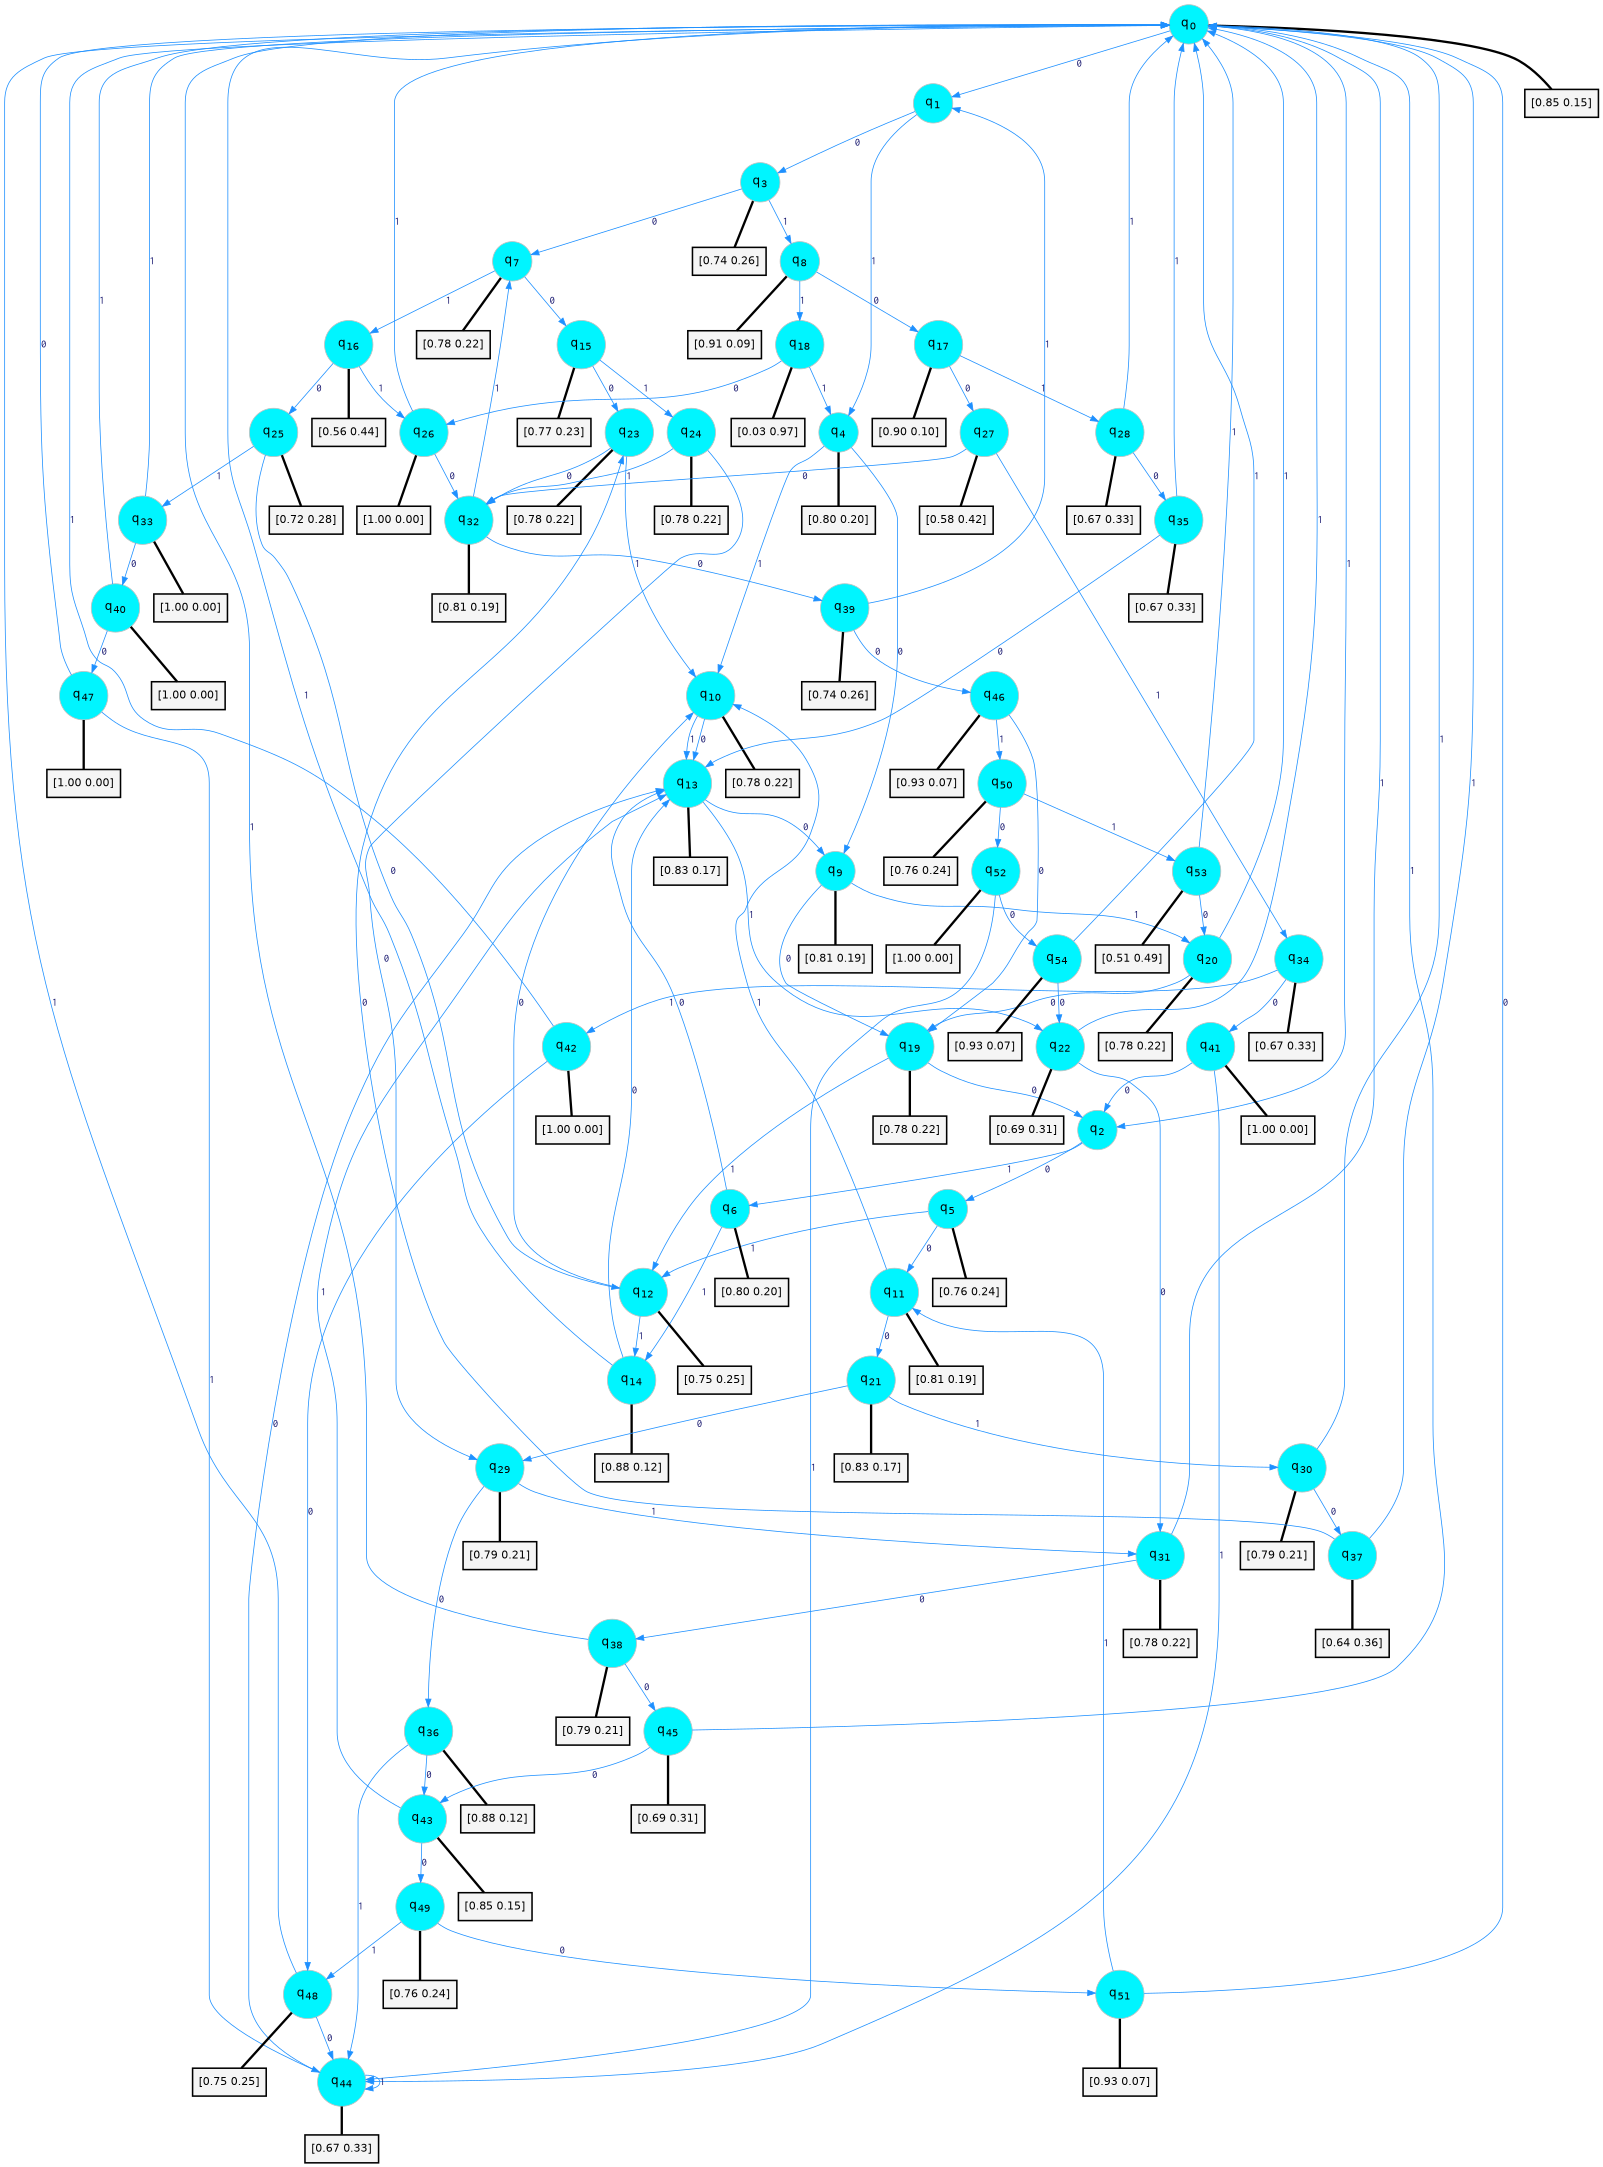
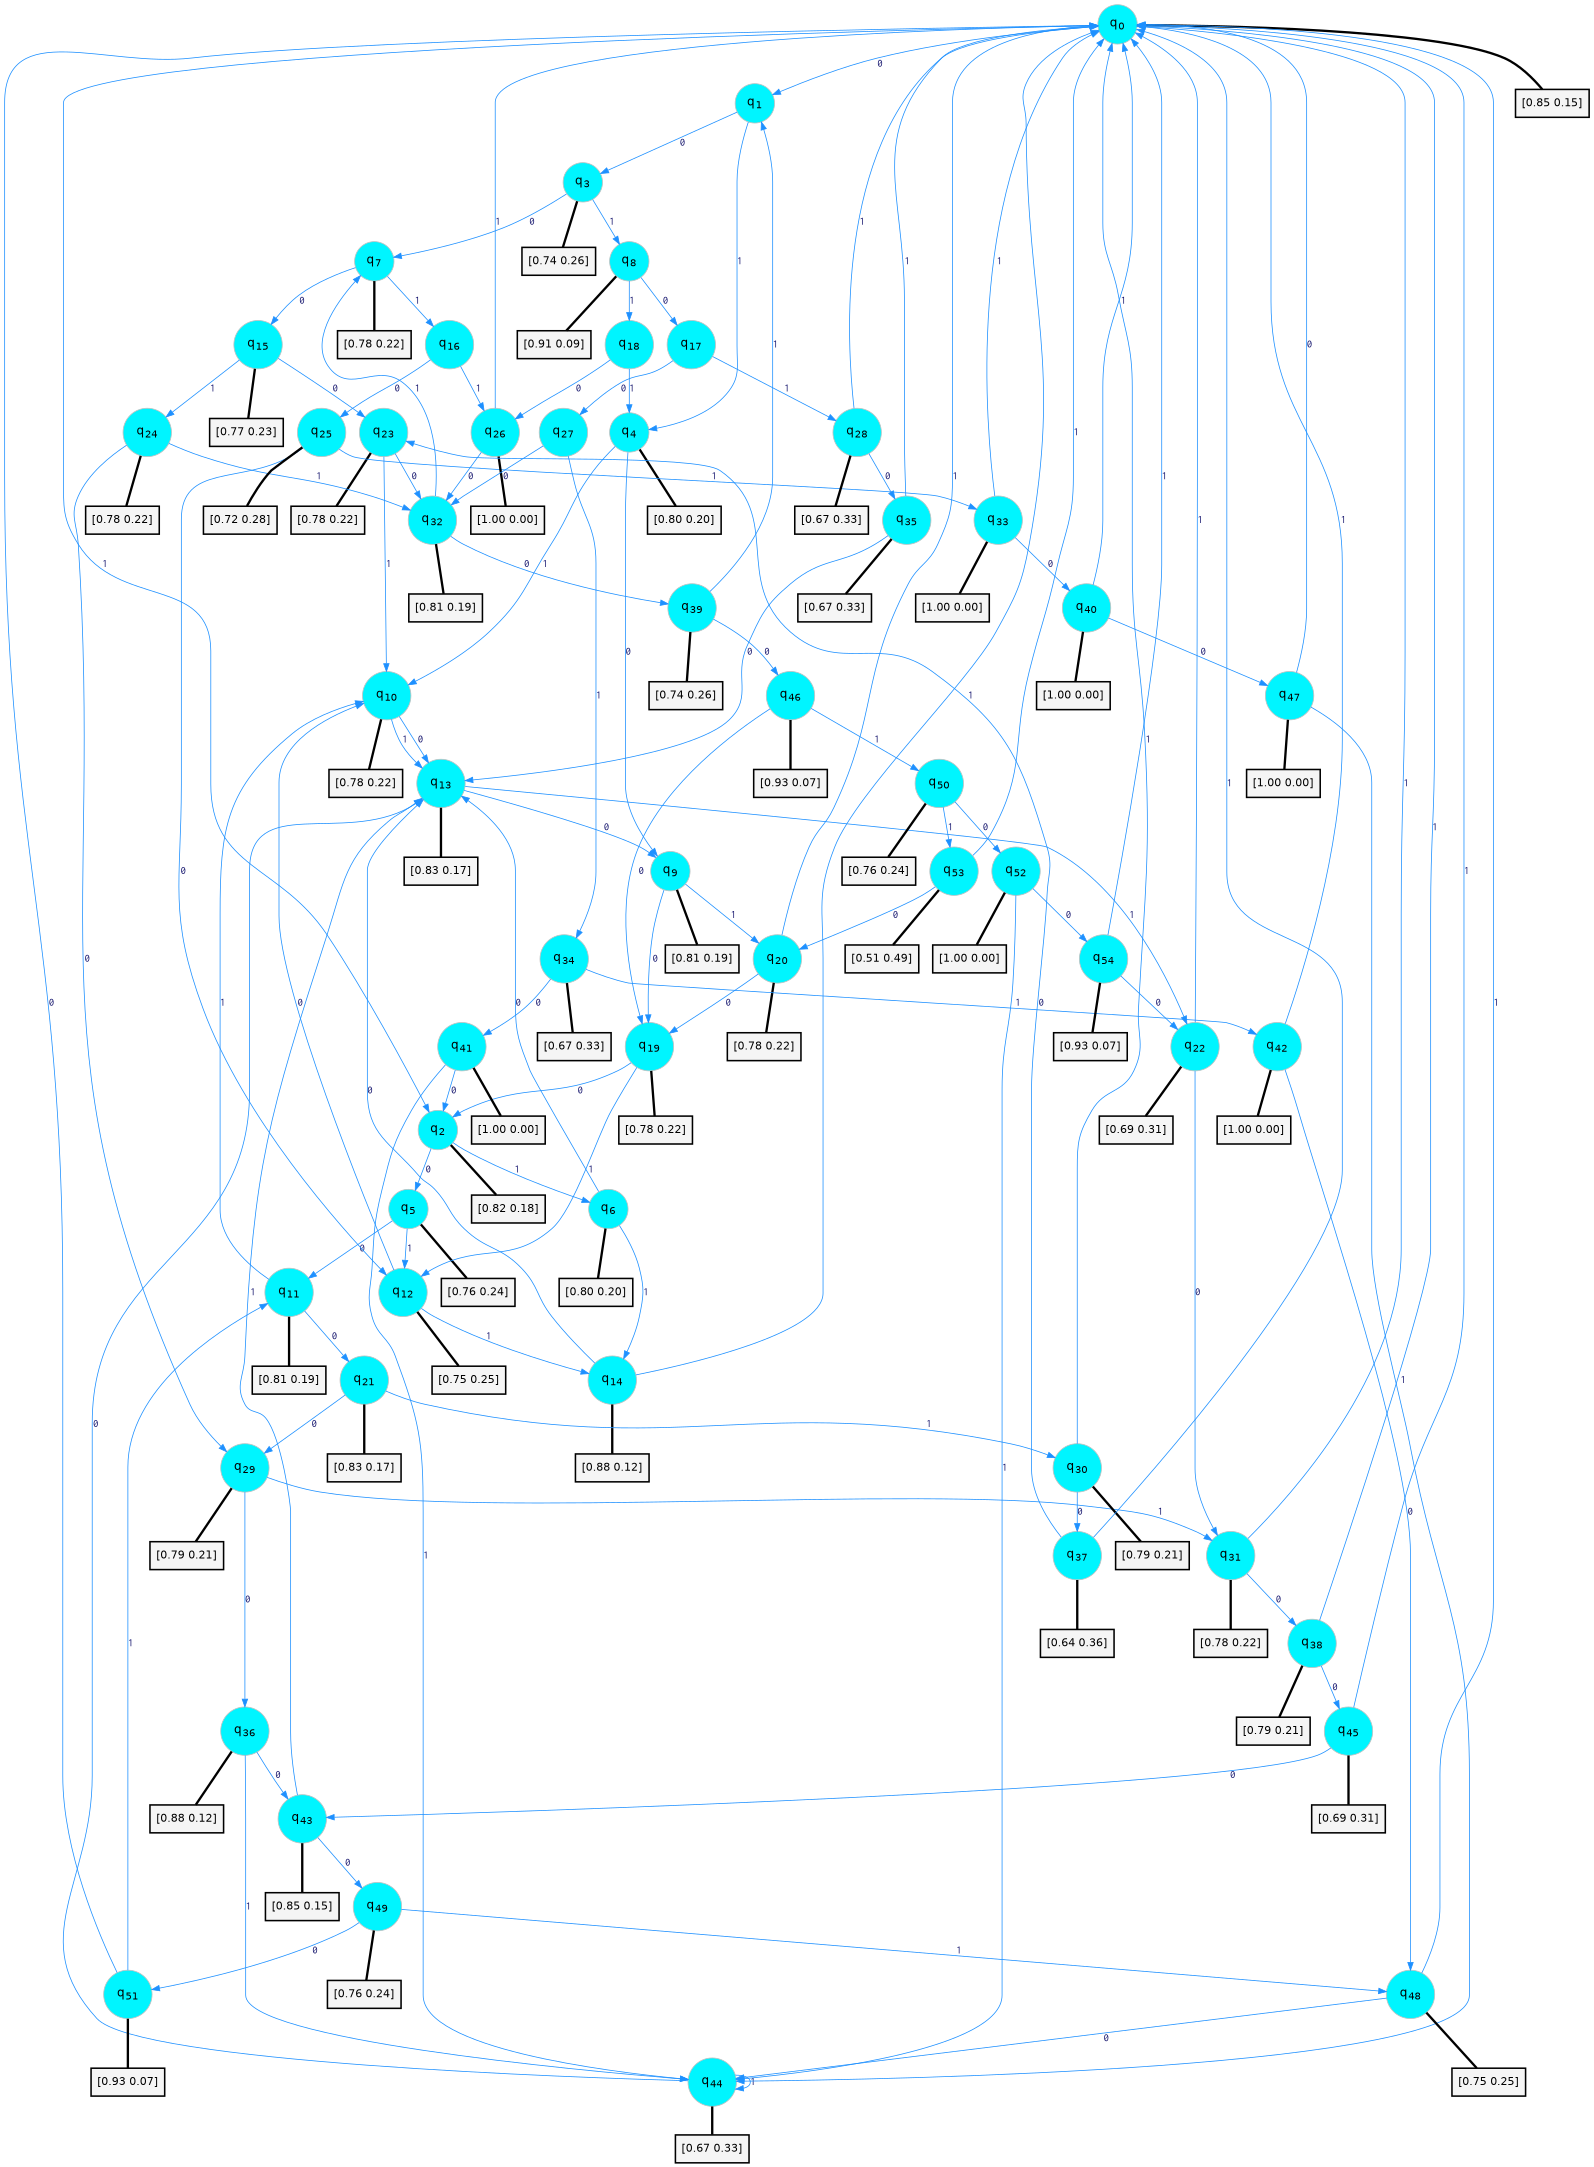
(349, 432) -> none
(768, 432) -> none
(909, 432) -> none
(956, 520) -> none
none -> (508, 1209)
